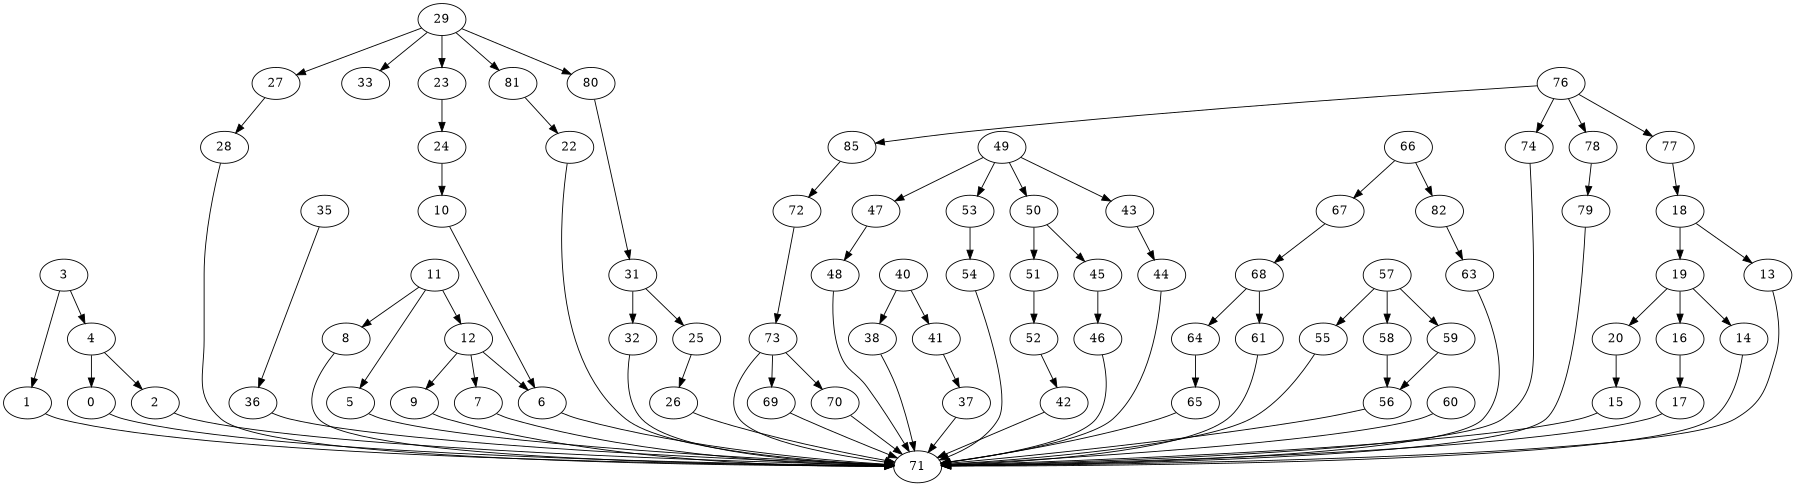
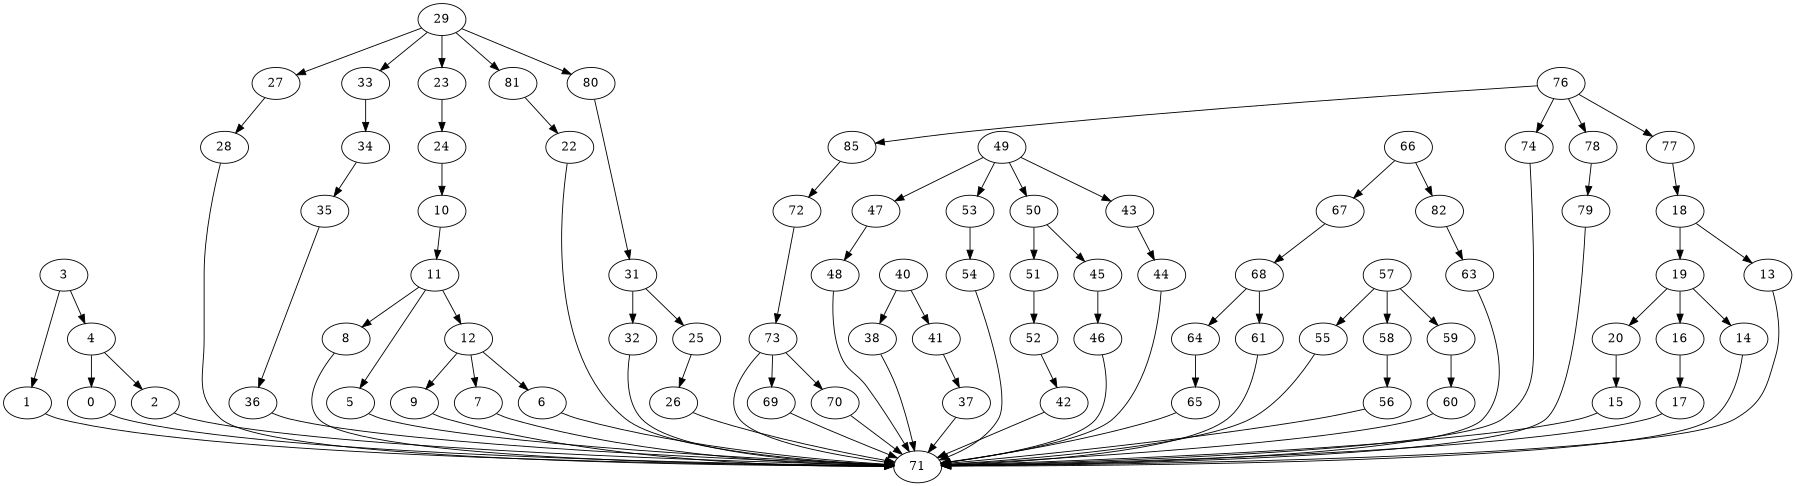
none -> (366, 147)
(490, 303) -> (439, 239)
(1422, 368) -> (1451, 367)
